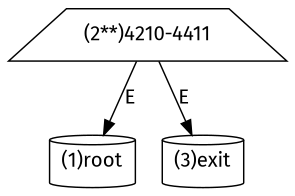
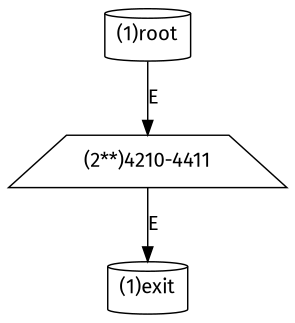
(123, 91) -> (148, 91)
(203, 161) -> (148, 288)
